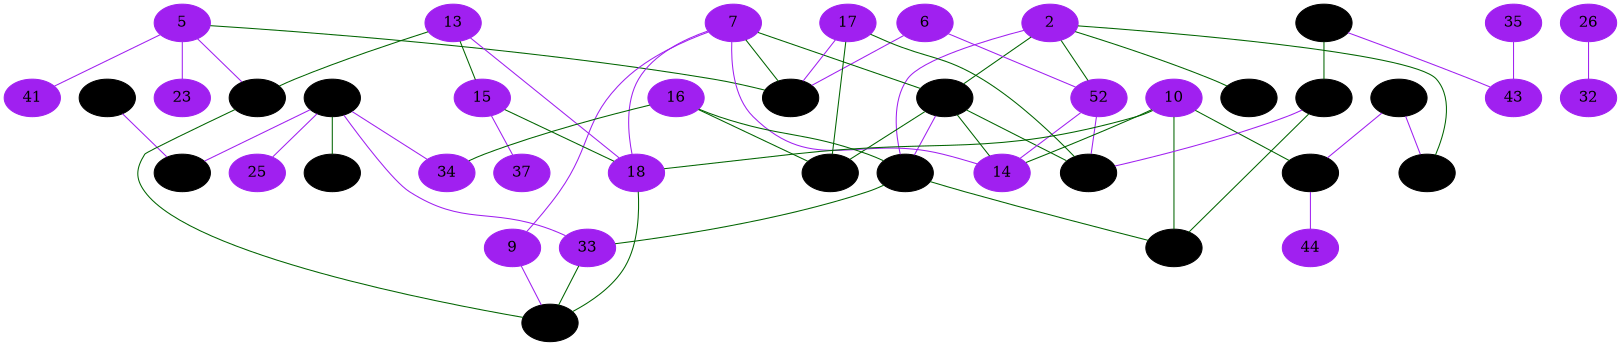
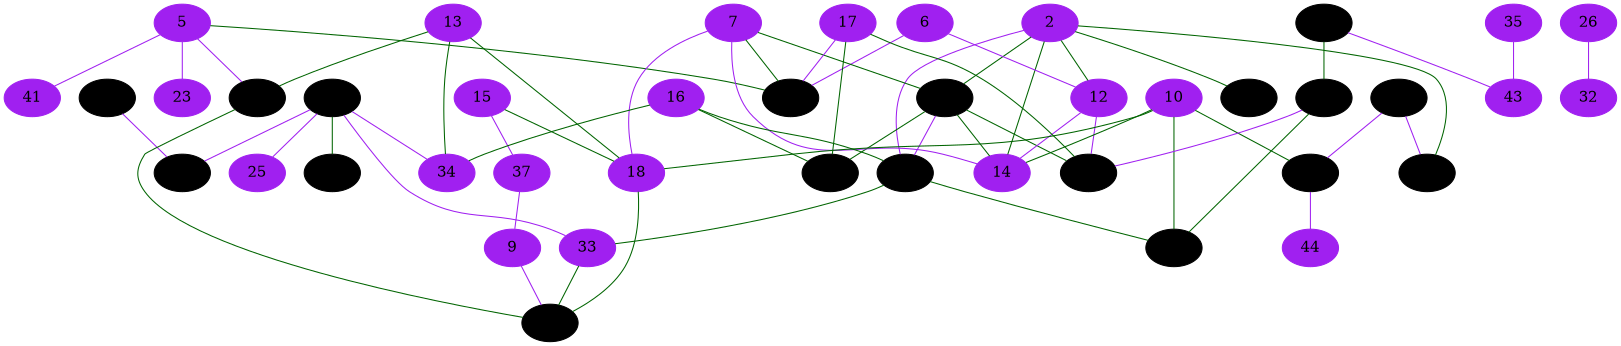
(468, 60) -> (444, 98)
(545, 98) -> (545, 98)
none -> (1026, 98)
(1099, 98) -> (1099, 98)
(602, 107) -> (517, 210)
